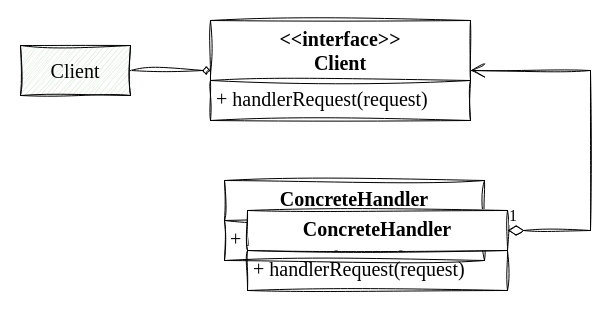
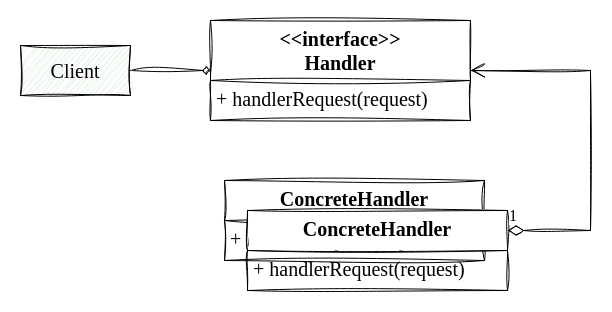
(341, 52) -> (341, 52)
